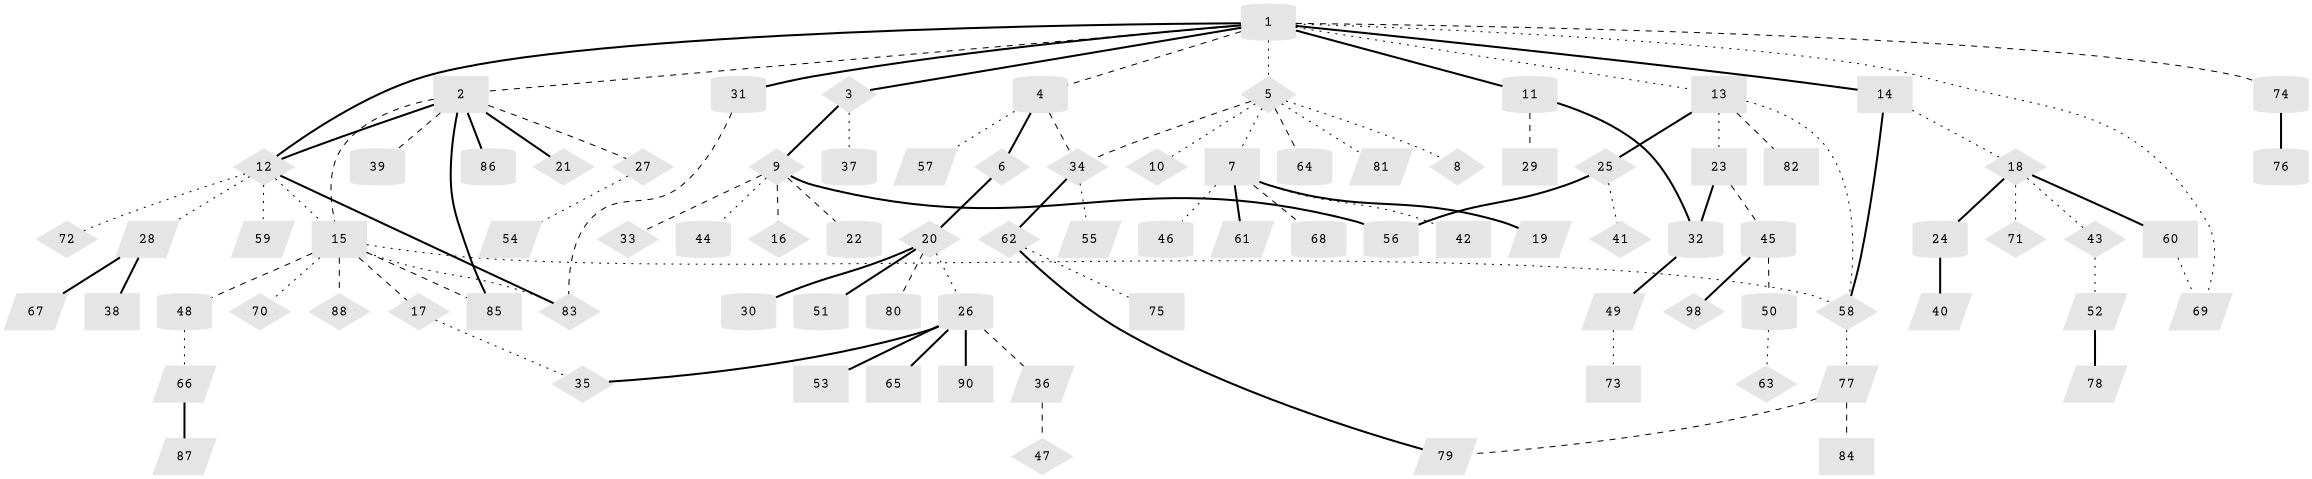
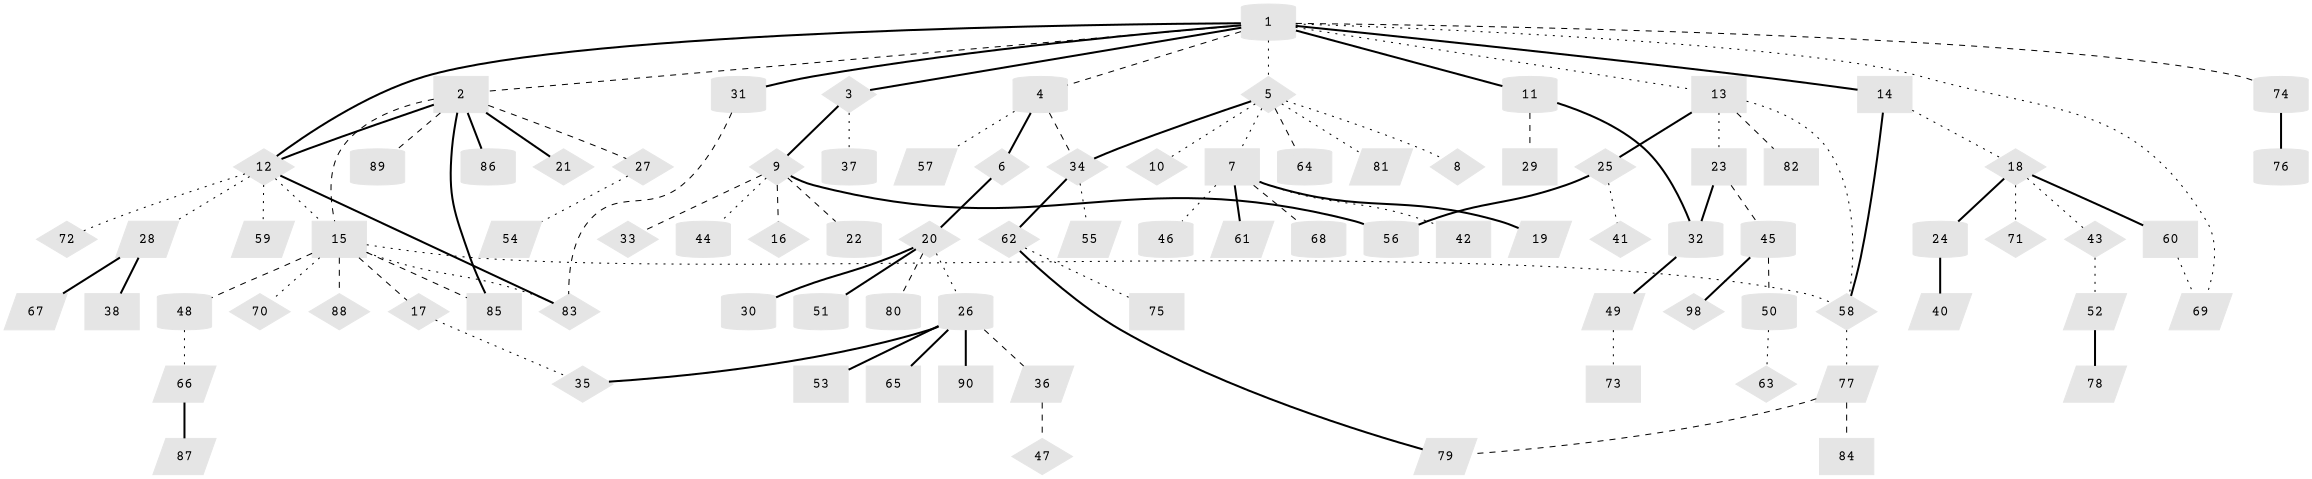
(1172, 129) -> (1172, 129)
(378, 167) -> (378, 167)
